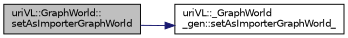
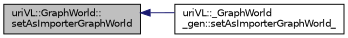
(153, 26) -> (162, 13)
